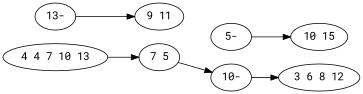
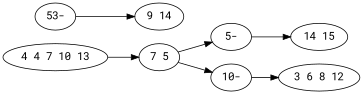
(55, 17) -> (55, 17)
(159, 17) -> (159, 17)
(319, 37) -> (319, 37)
none -> (192, 48)
